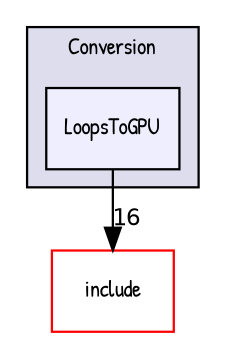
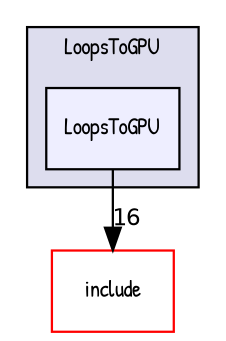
(113, 49) -> (113, 49)
